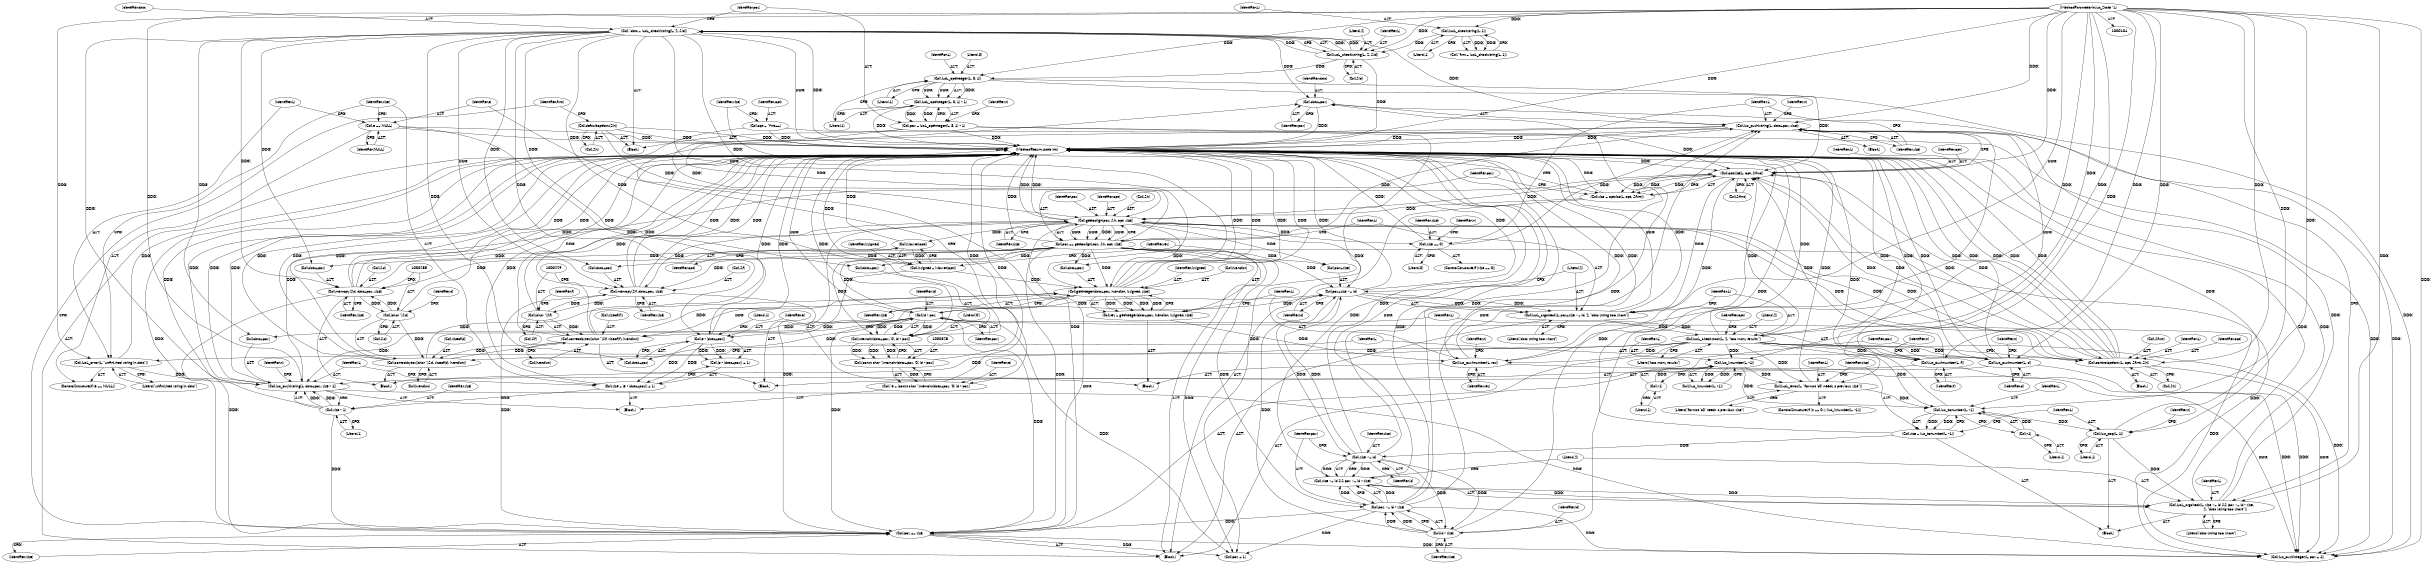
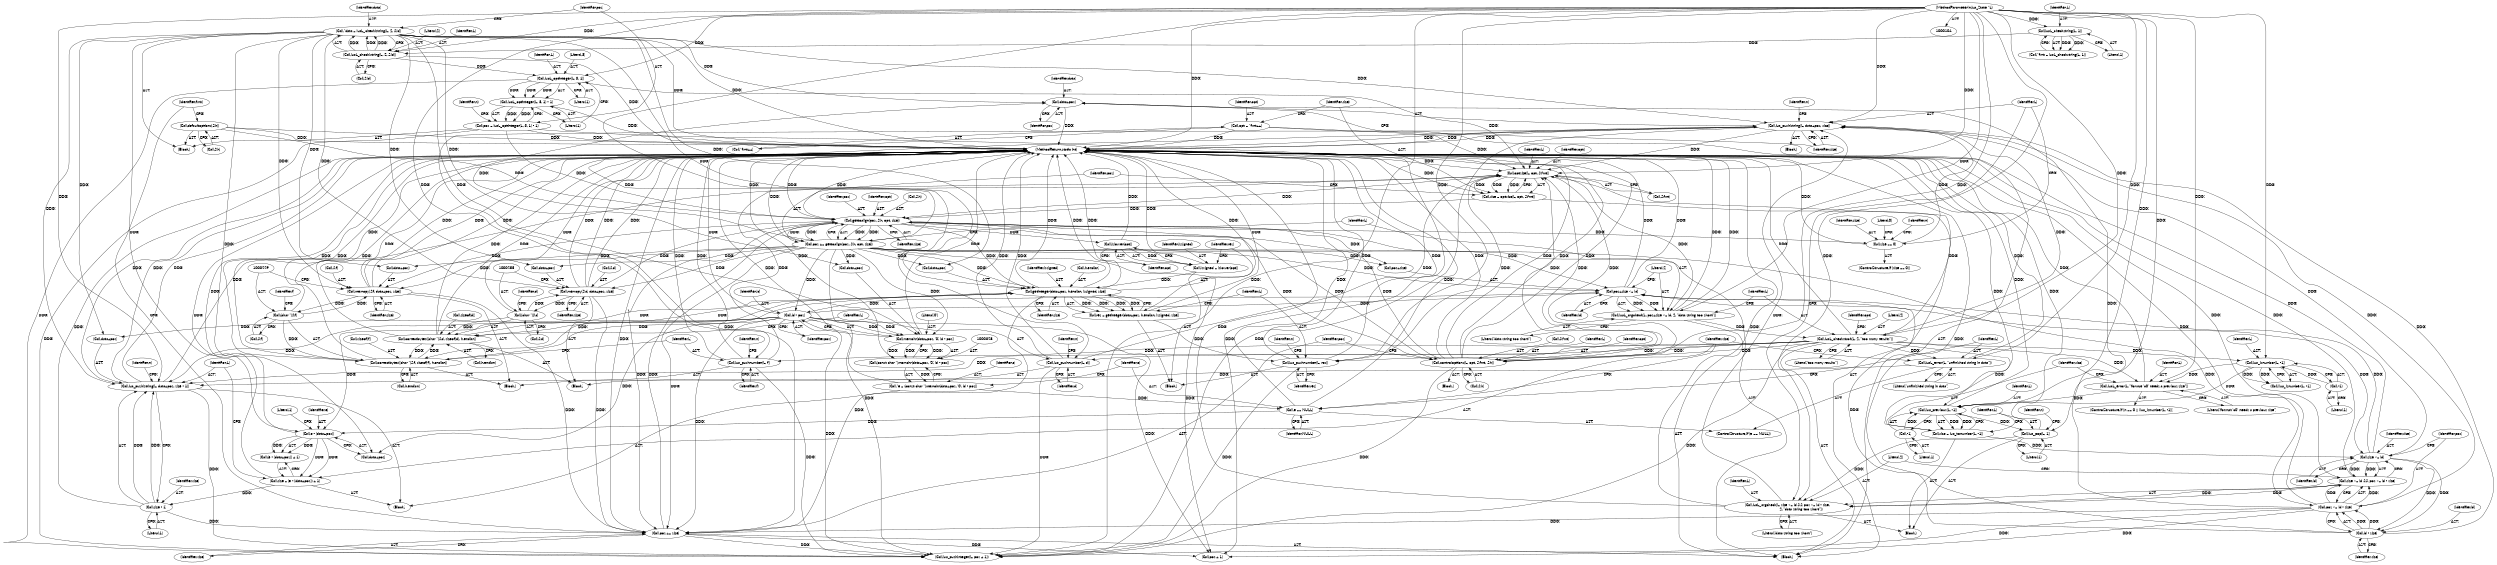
none -> (743, 150)
(1986, 150) -> (1696, 150)
none -> (1243, 216)
(1419, 256) -> (1889, 233)
(1427, 256) -> none
none -> (772, 303)
(899, 327) -> (829, 327)
none -> (1128, 399)
(1954, 410) -> (1938, 410)
